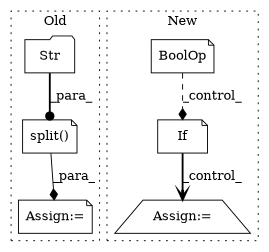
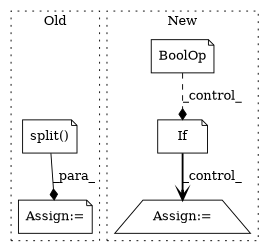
(50, 56) -> none
